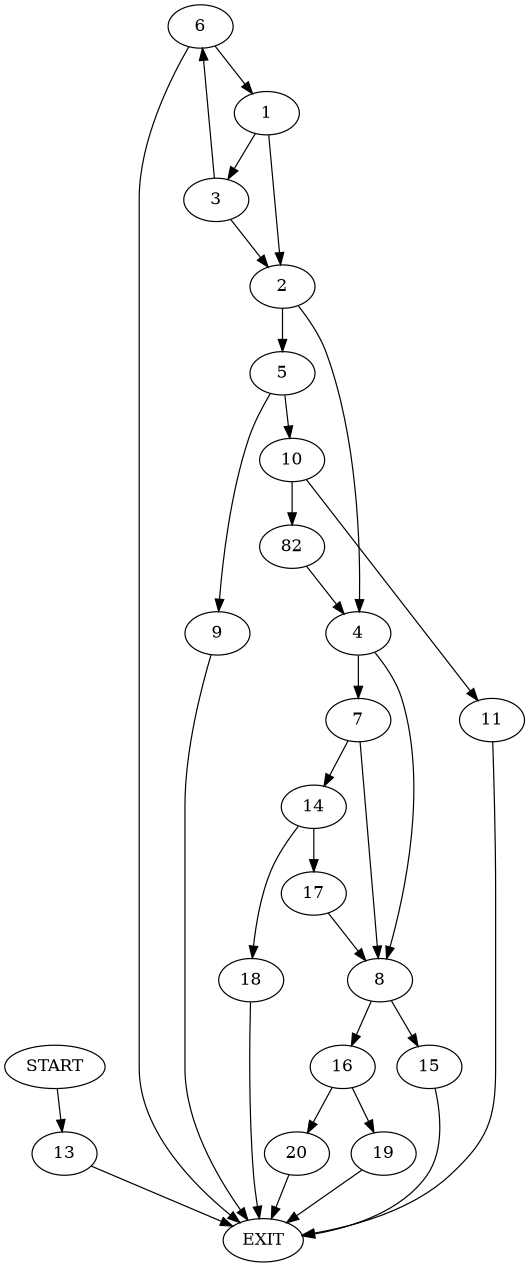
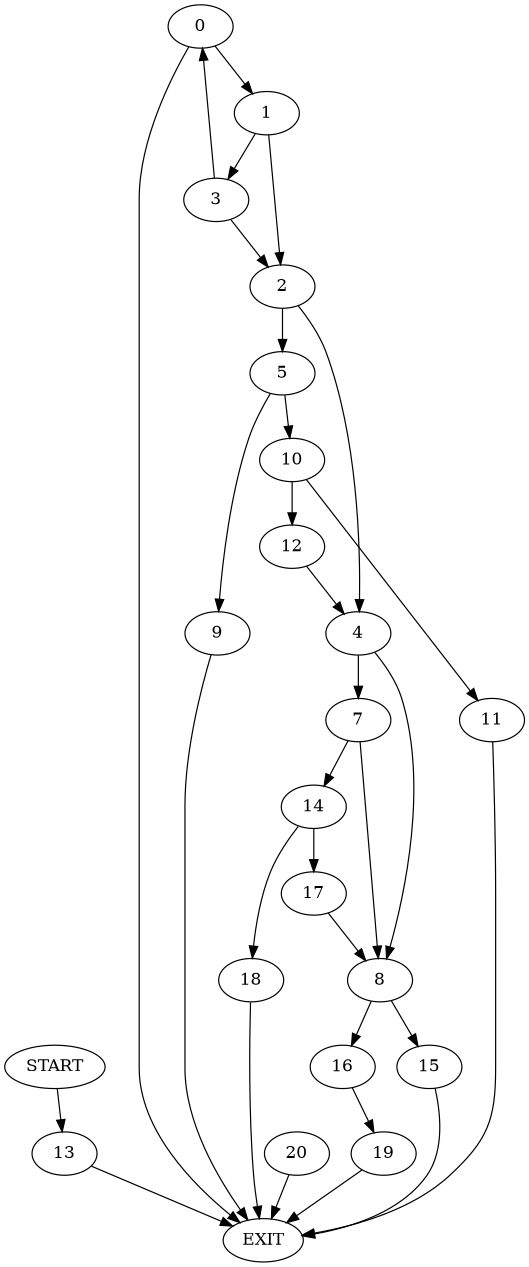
(201, 26) -> (201, 26)
(292, 547) -> (292, 547)
(323, 1105) -> none
